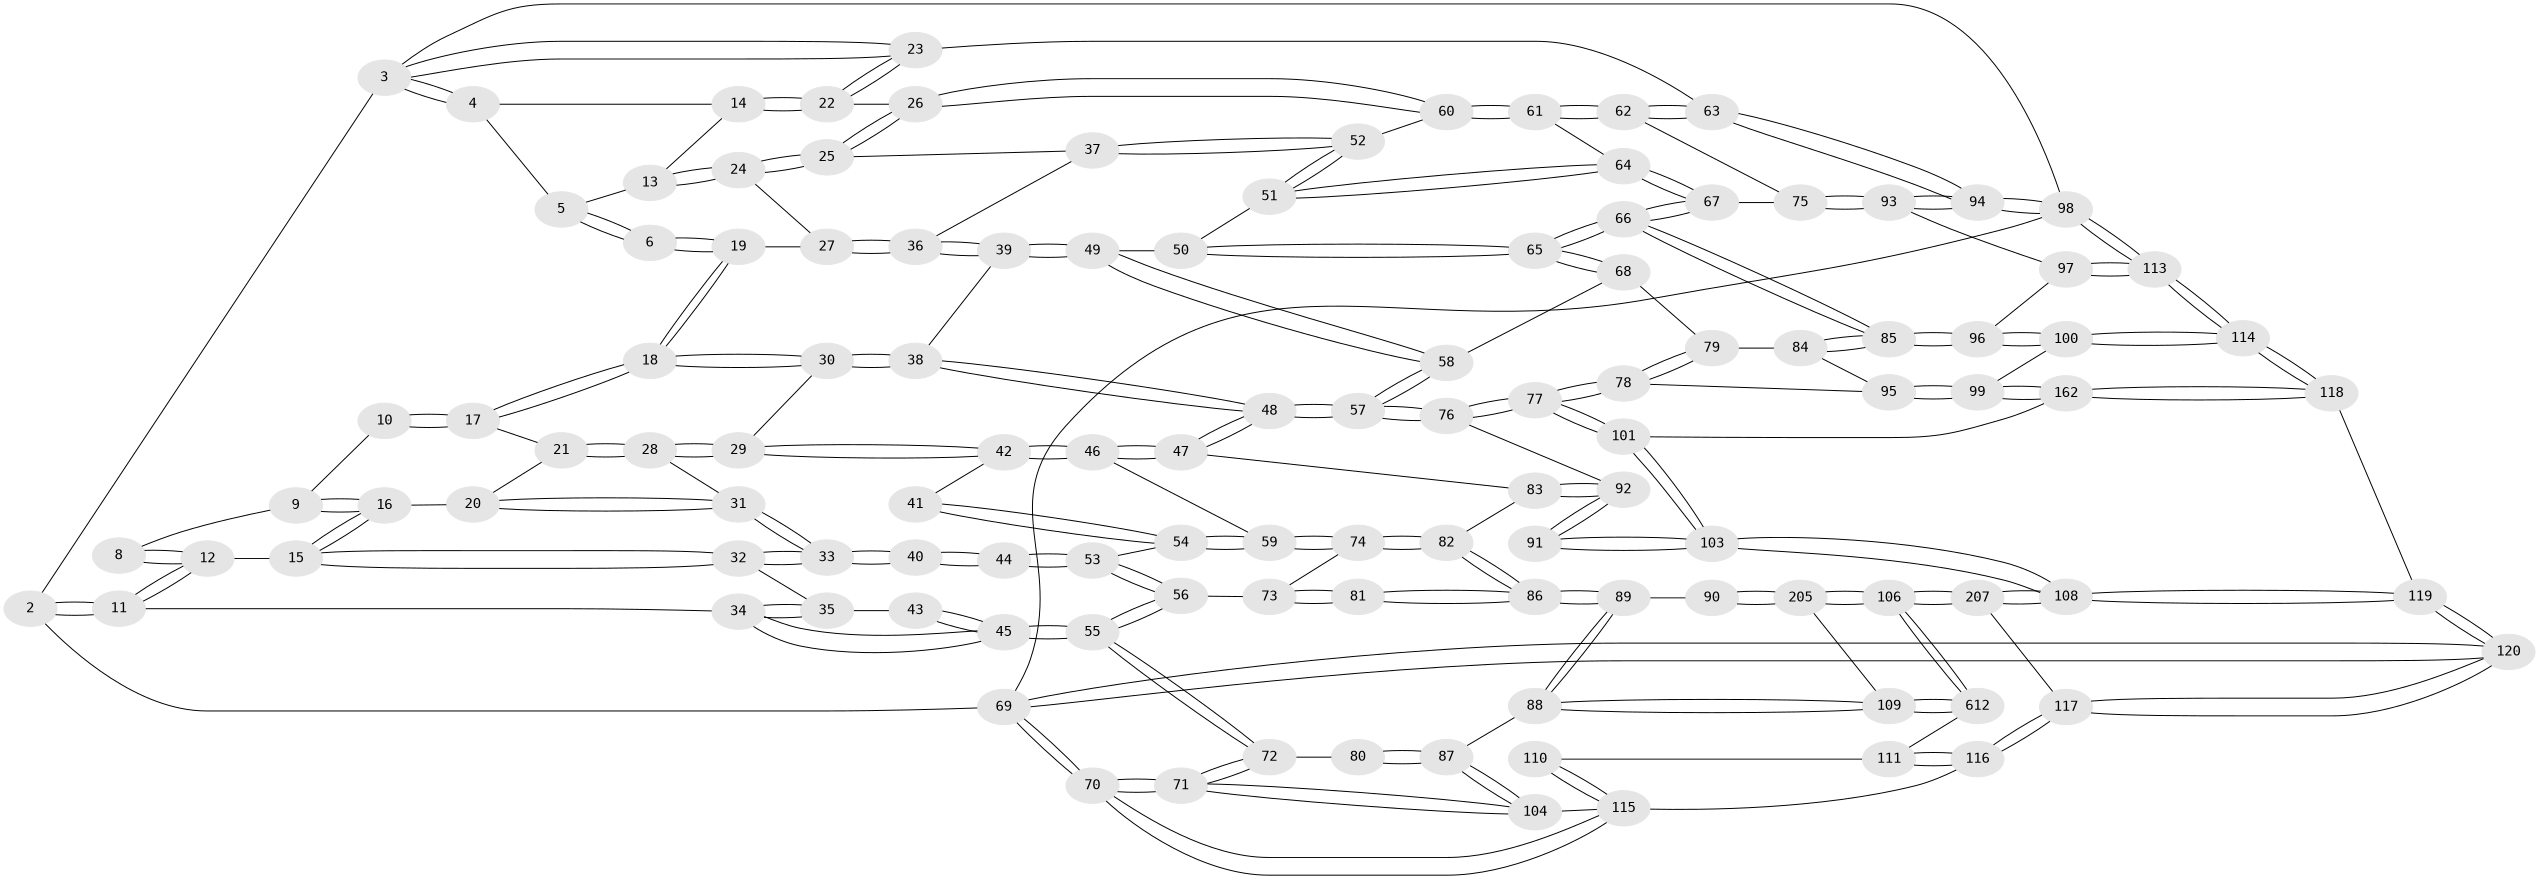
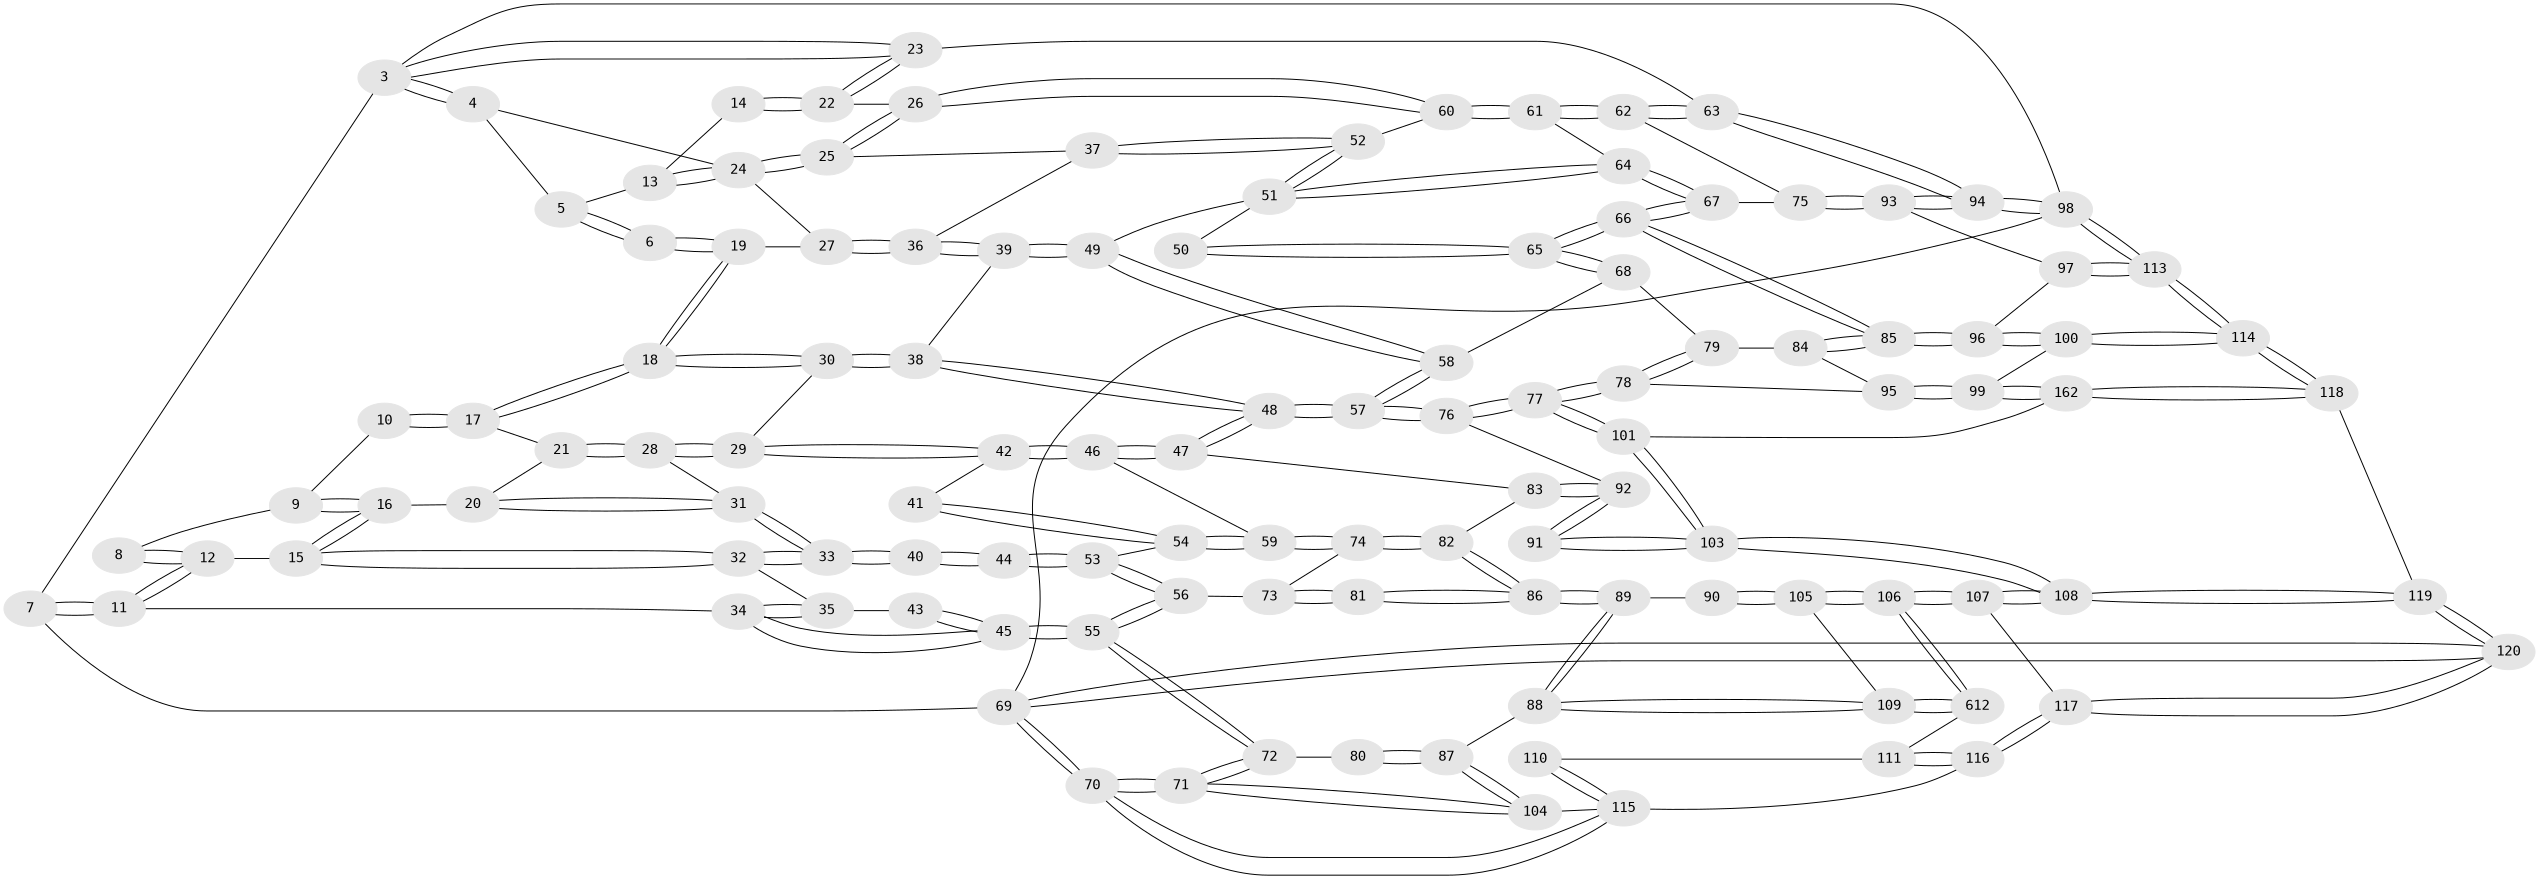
(606, 104) -> (606, 137)
(1137, 251) -> (1178, 217)
(1800, 598) -> (1800, 598)
(1977, 598) -> (1977, 598)
(30, 609) -> (30, 609)
